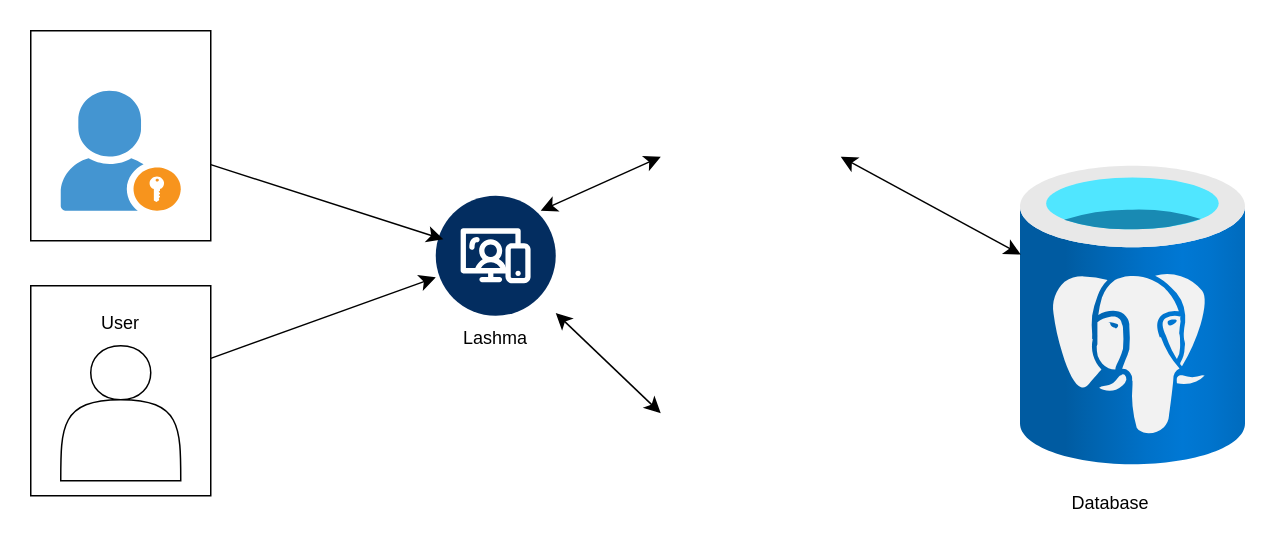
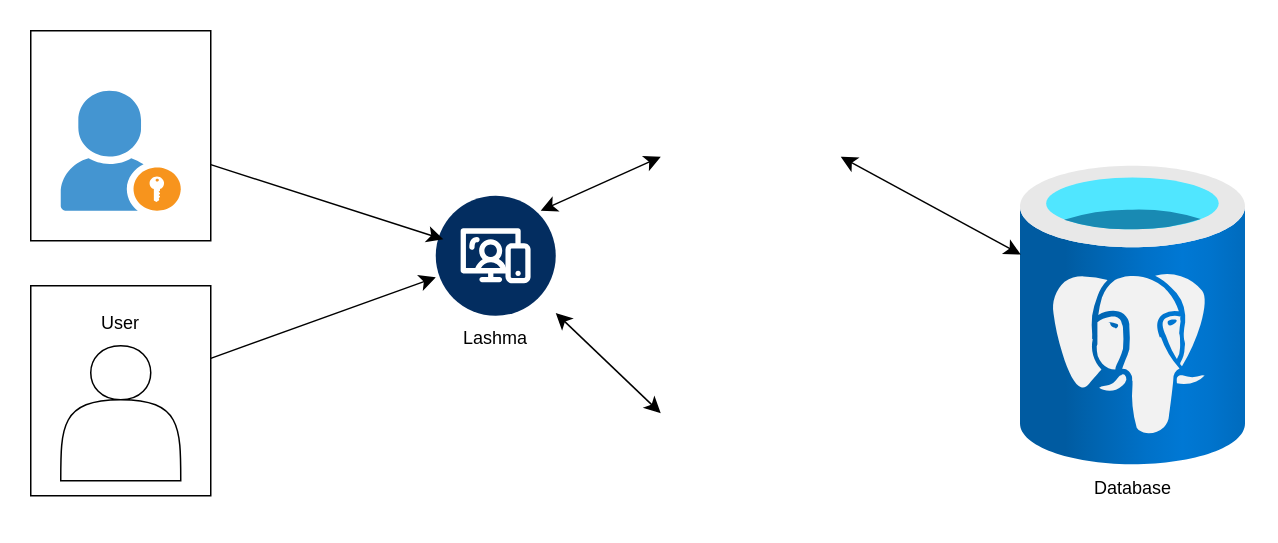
(1111, 503) -> (1133, 488)
